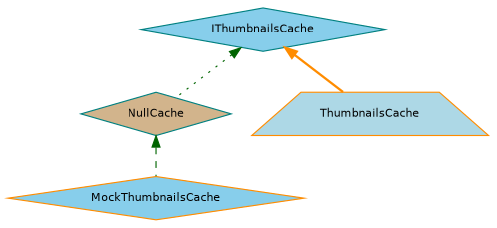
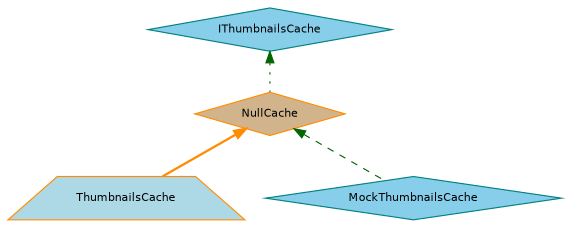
(319, 73) -> (199, 155)
(156, 114) -> (270, 114)
(156, 198) -> (413, 198)
